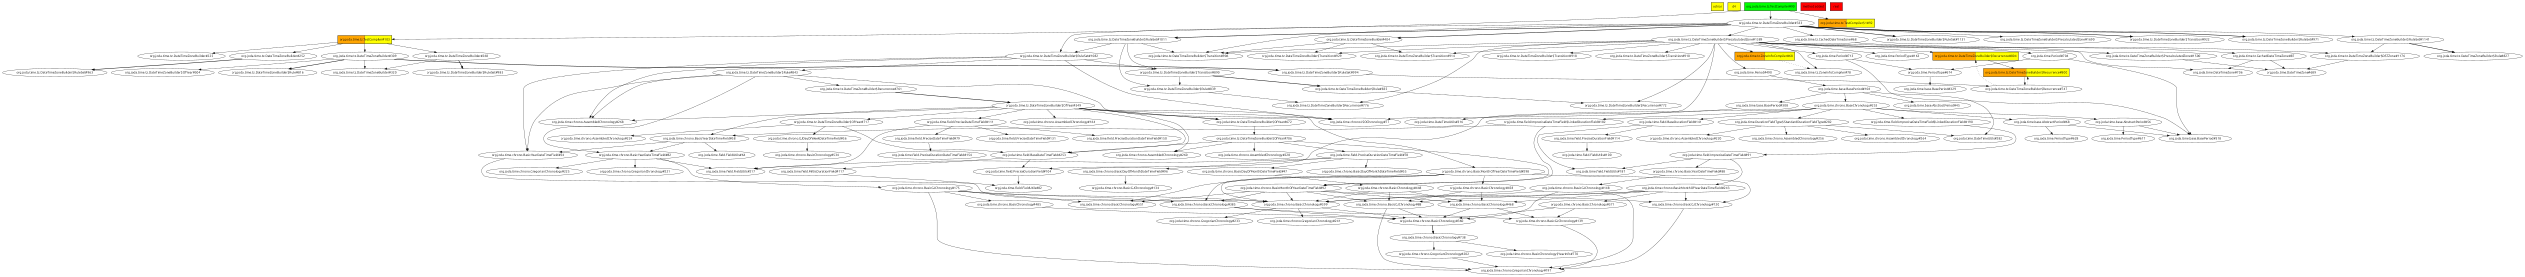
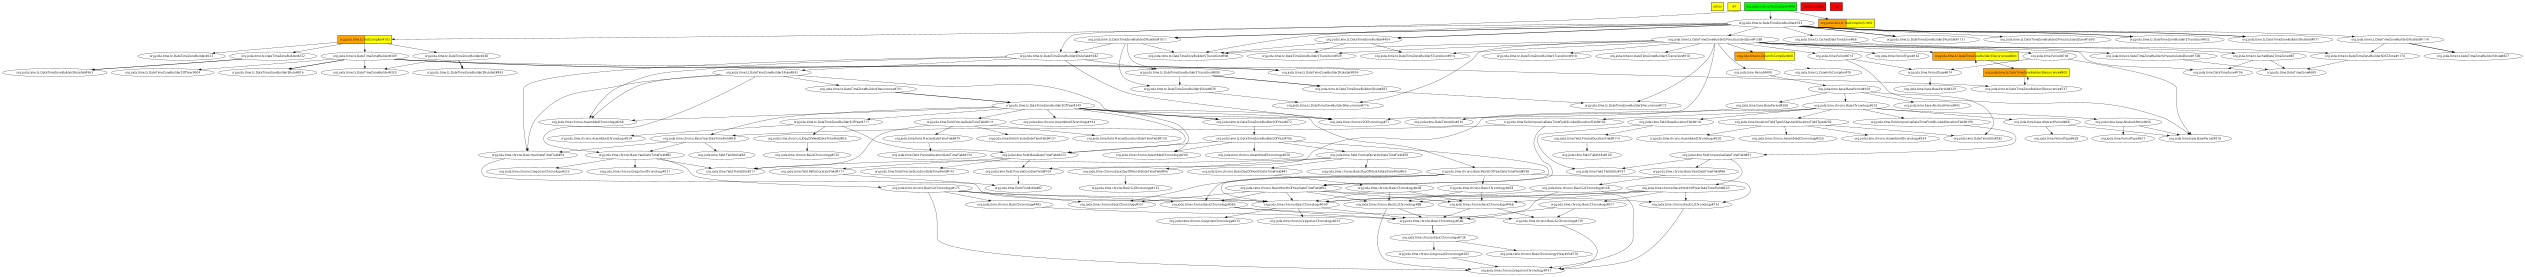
(1777, 47) -> none
(1676, 79) -> (1270, 67)
none -> (915, 172)
